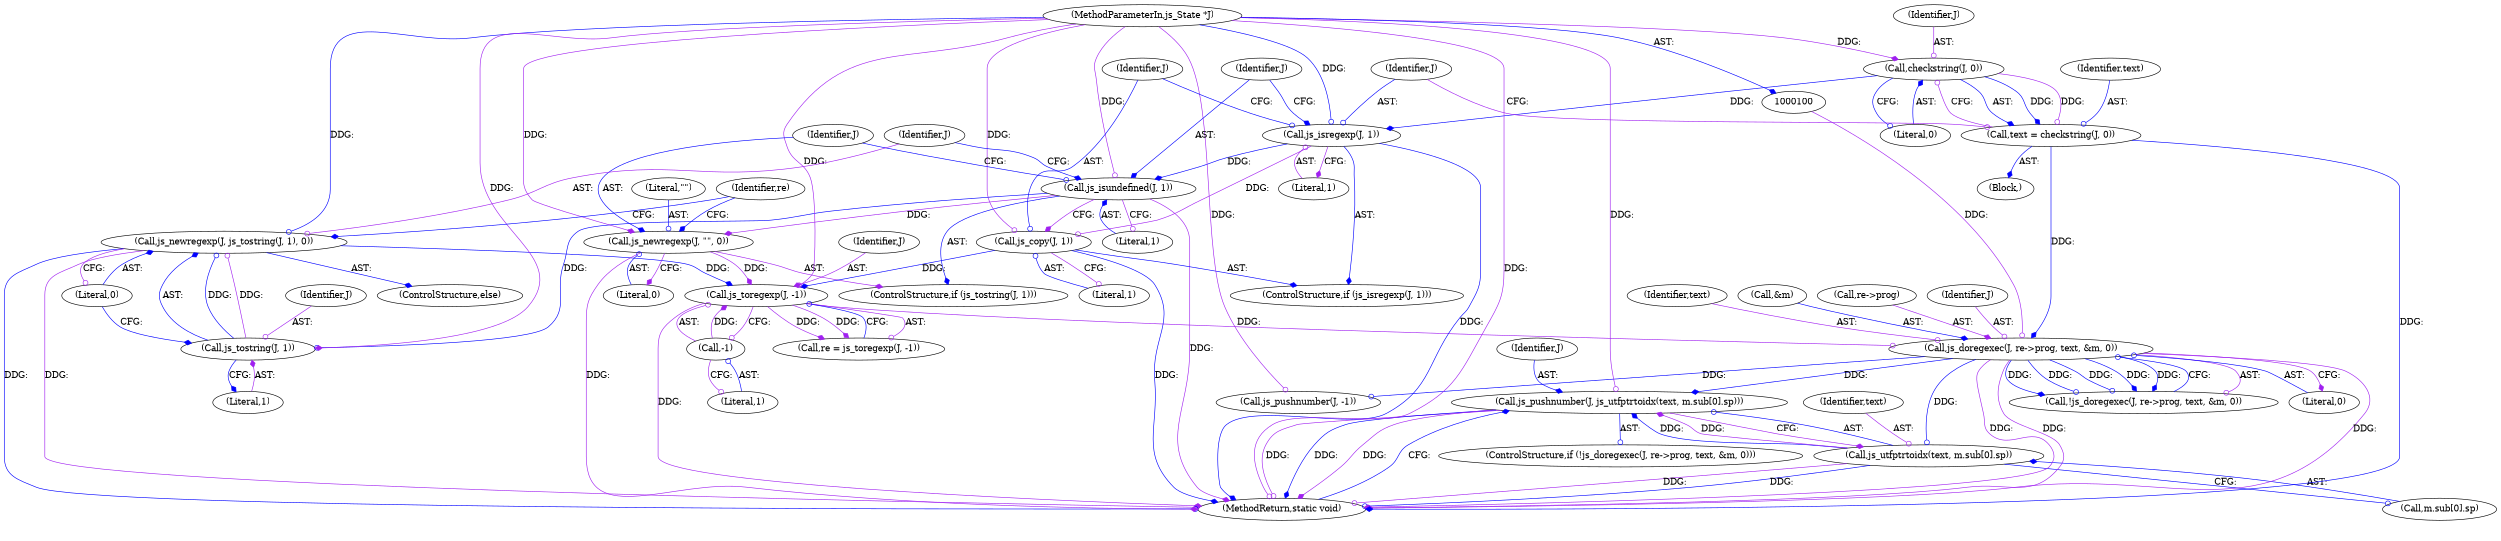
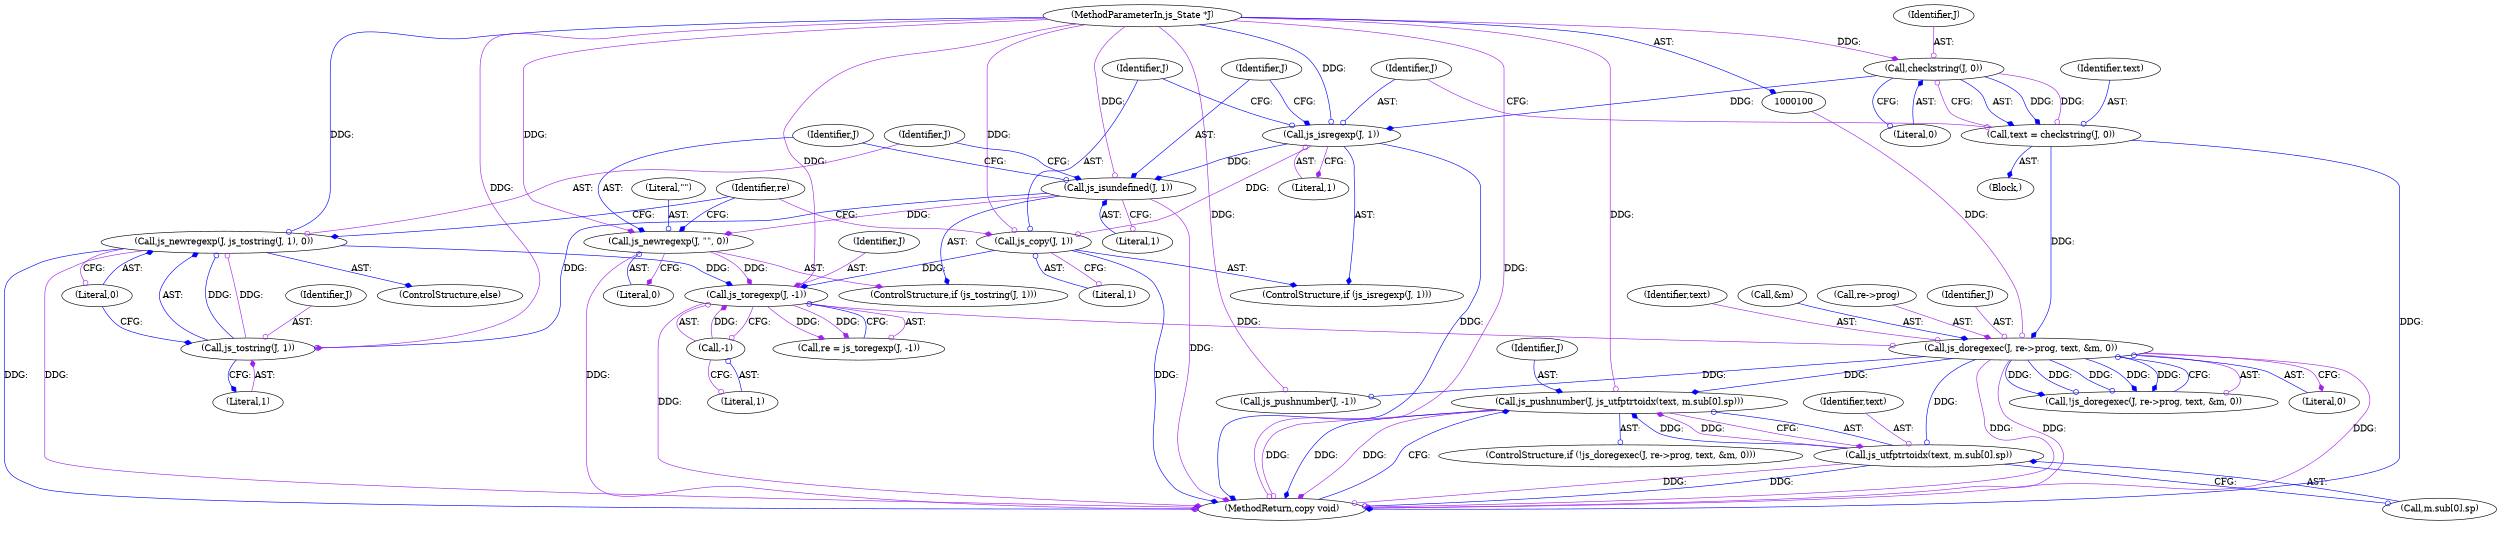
(1072, 211) -> (880, 227)
(1282, 509) -> (1282, 509)
